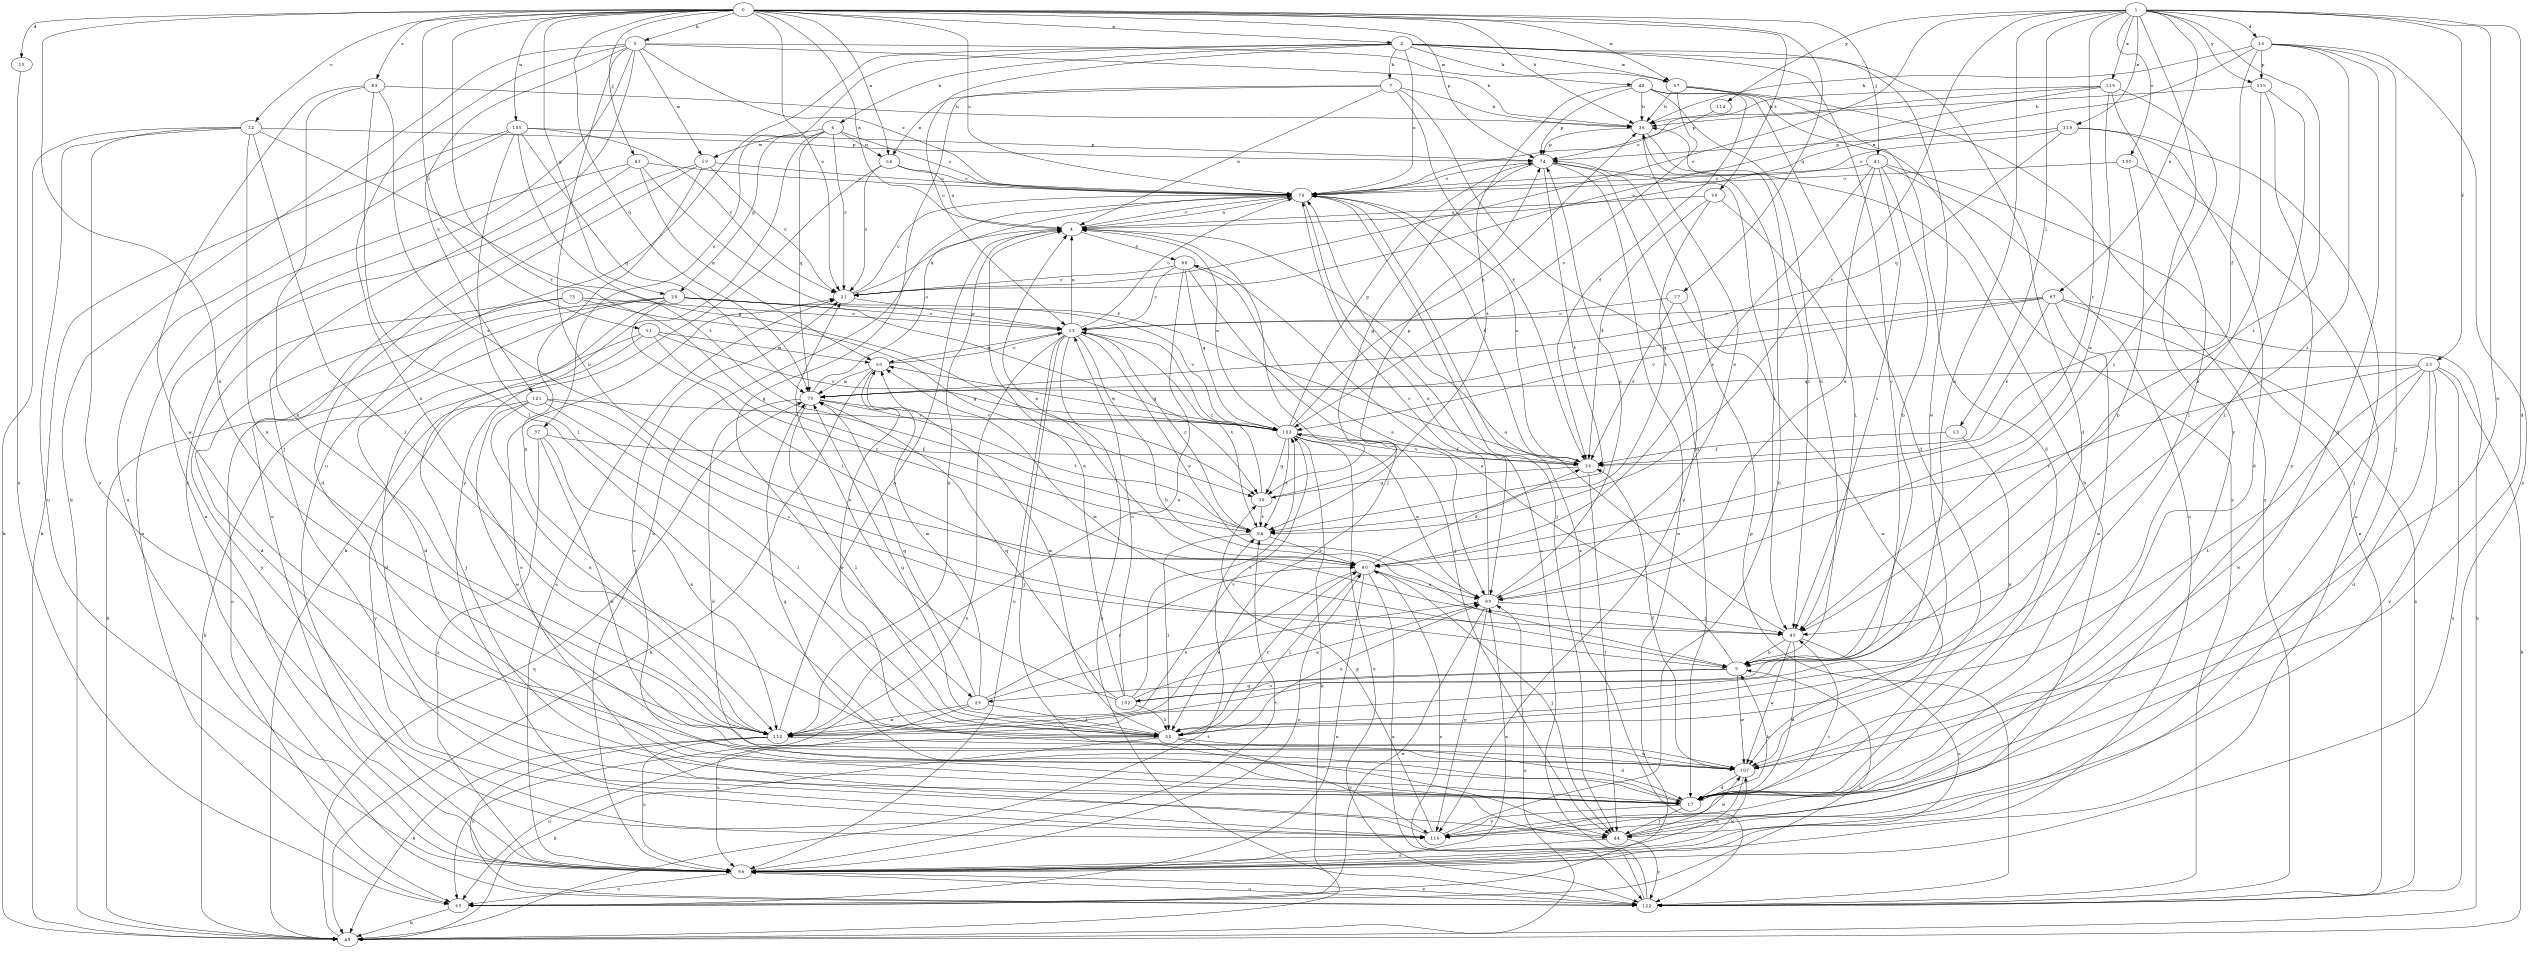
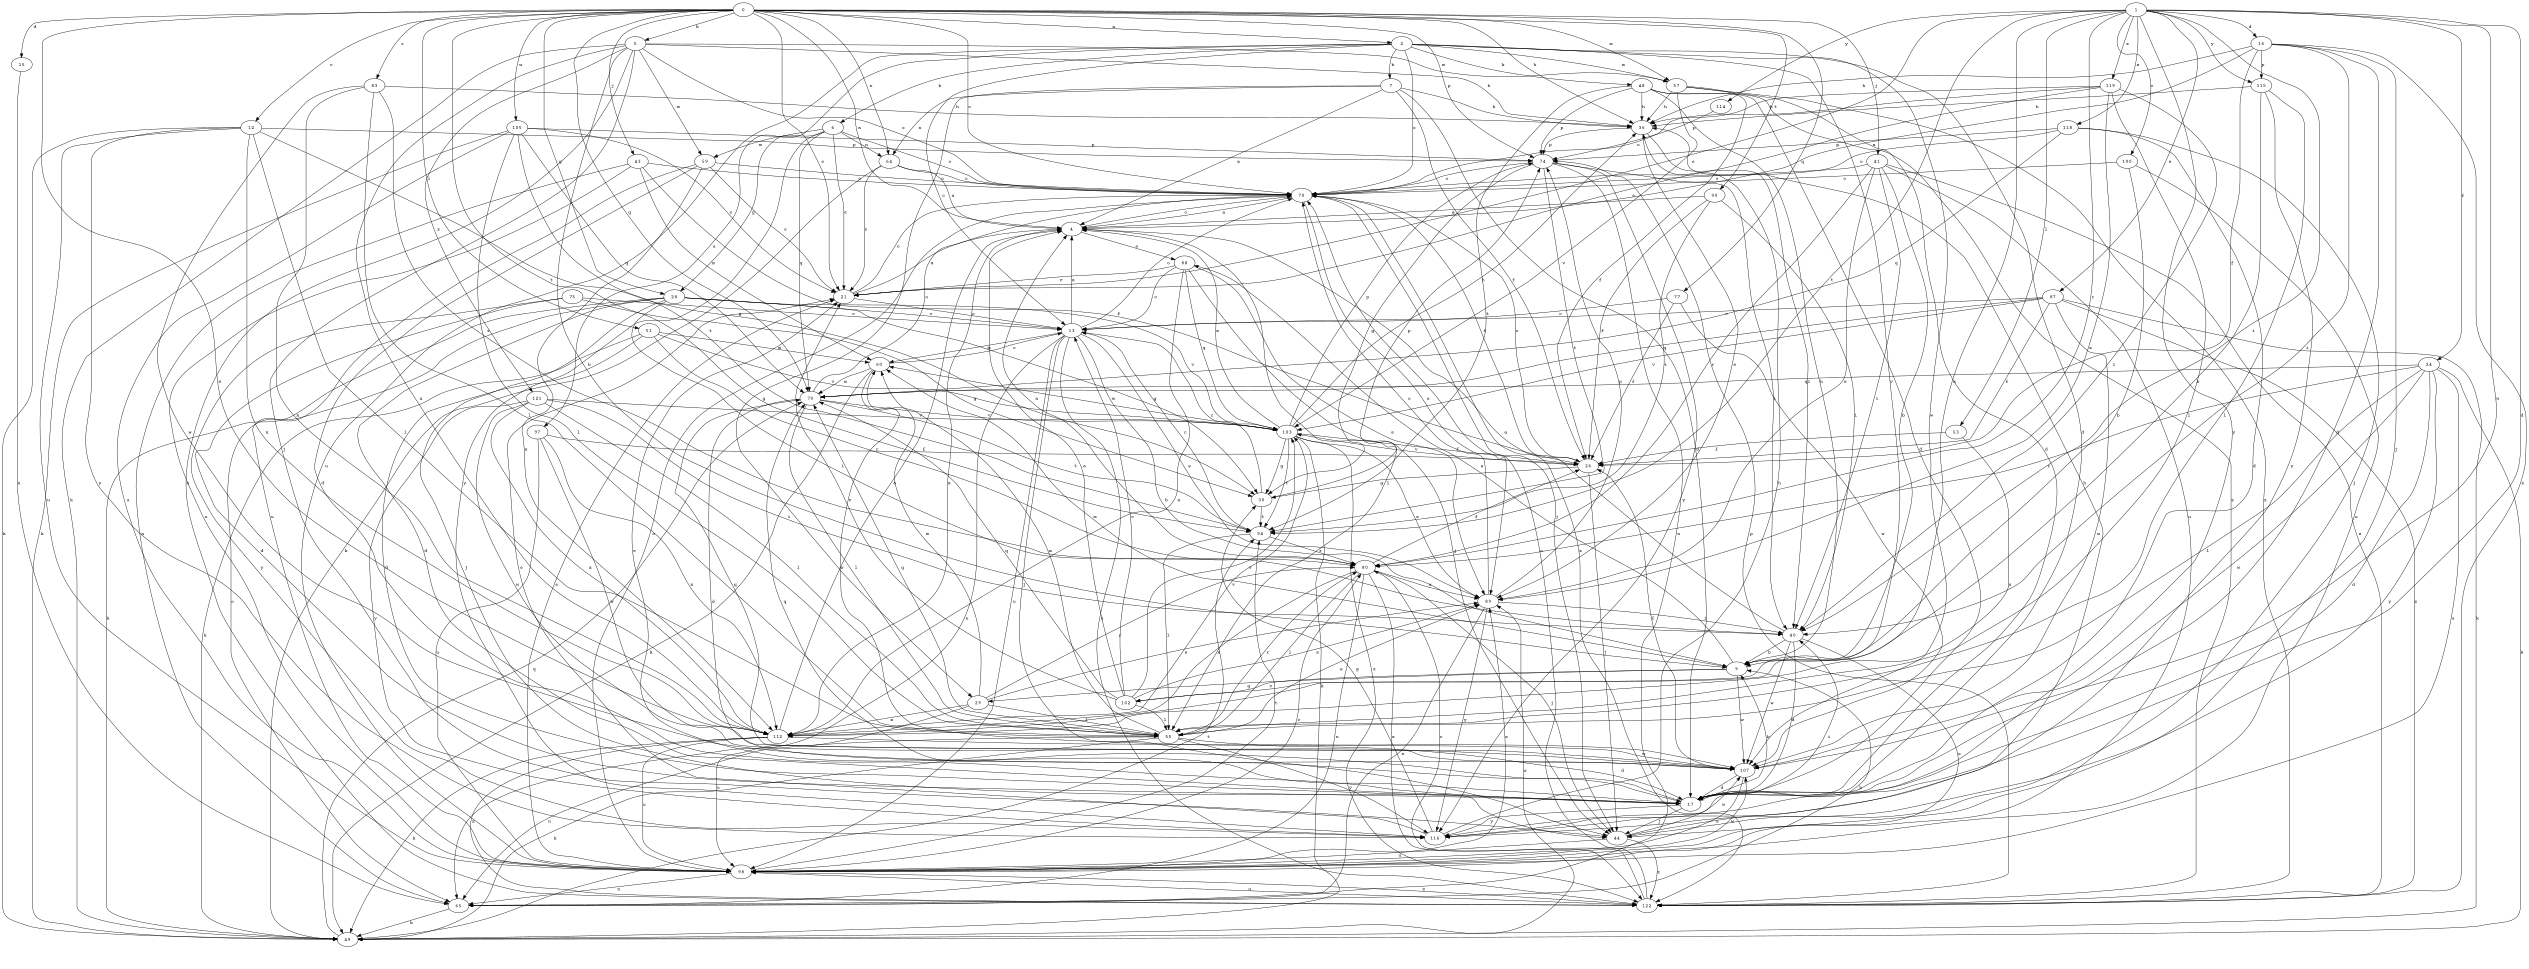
(2429, 364) -> (2429, 364)
(1194, 408) -> none
(901, 548) -> (752, 724)
